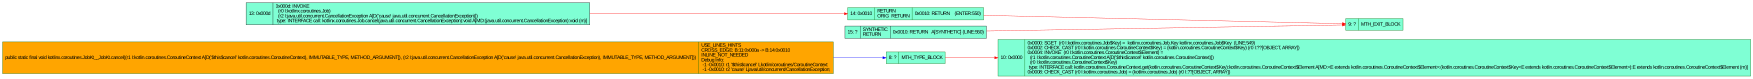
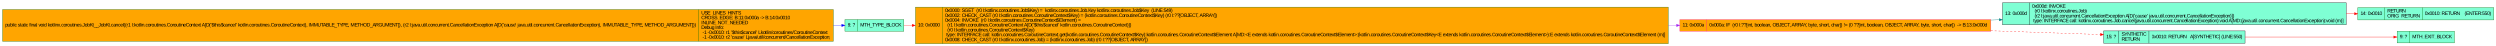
(1163, 20) -> none
none -> (1835, 25)
(1374, 58) -> (1292, 25)
